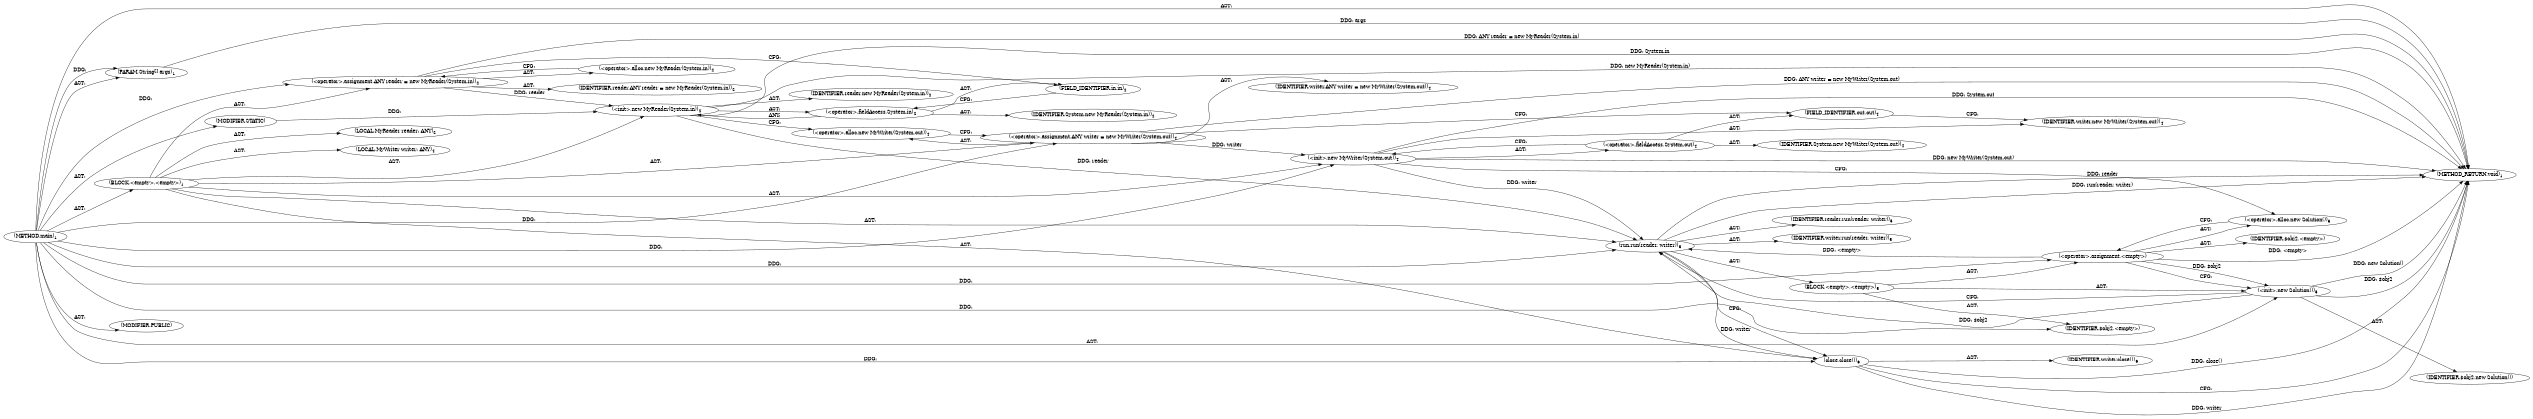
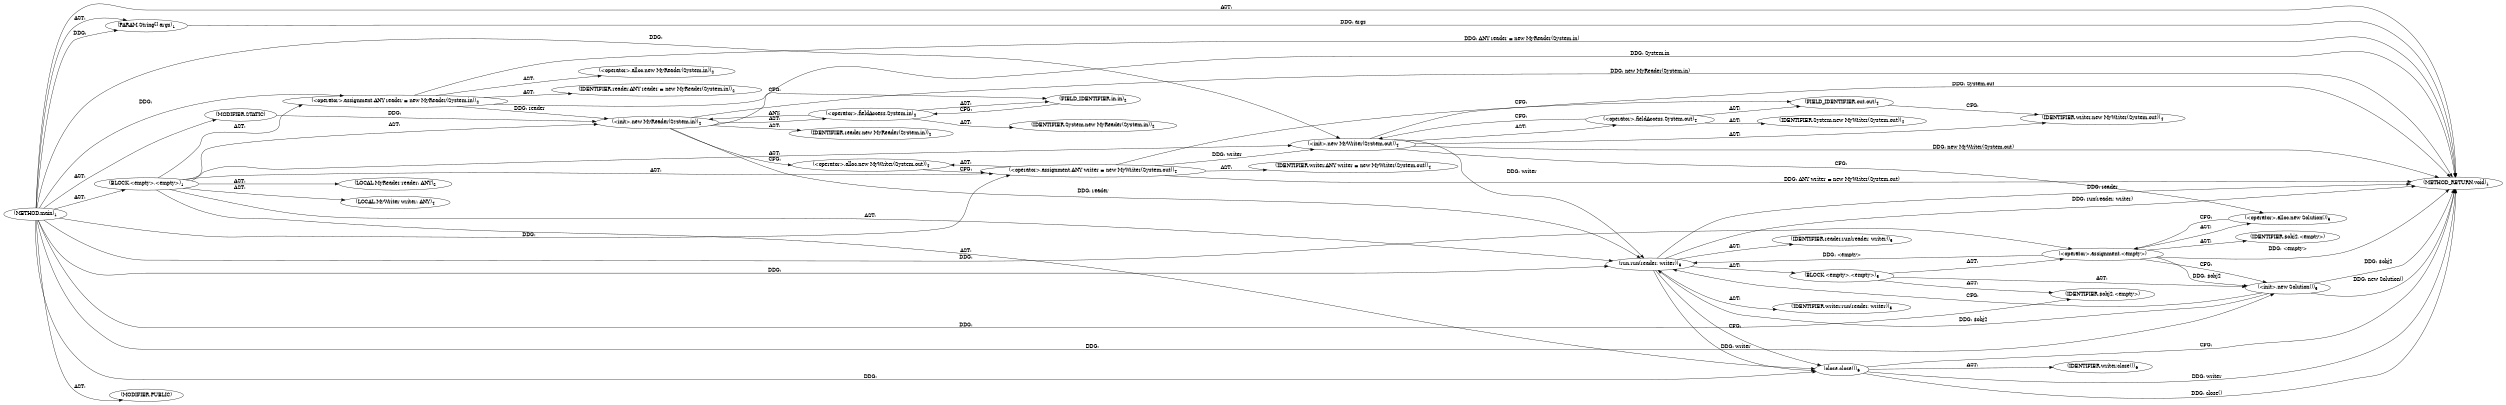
(512, 70) -> none
(1093, 342) -> (1093, 347)
(2470, 378) -> none
